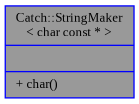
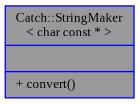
(37, 84) -> (46, 84)
